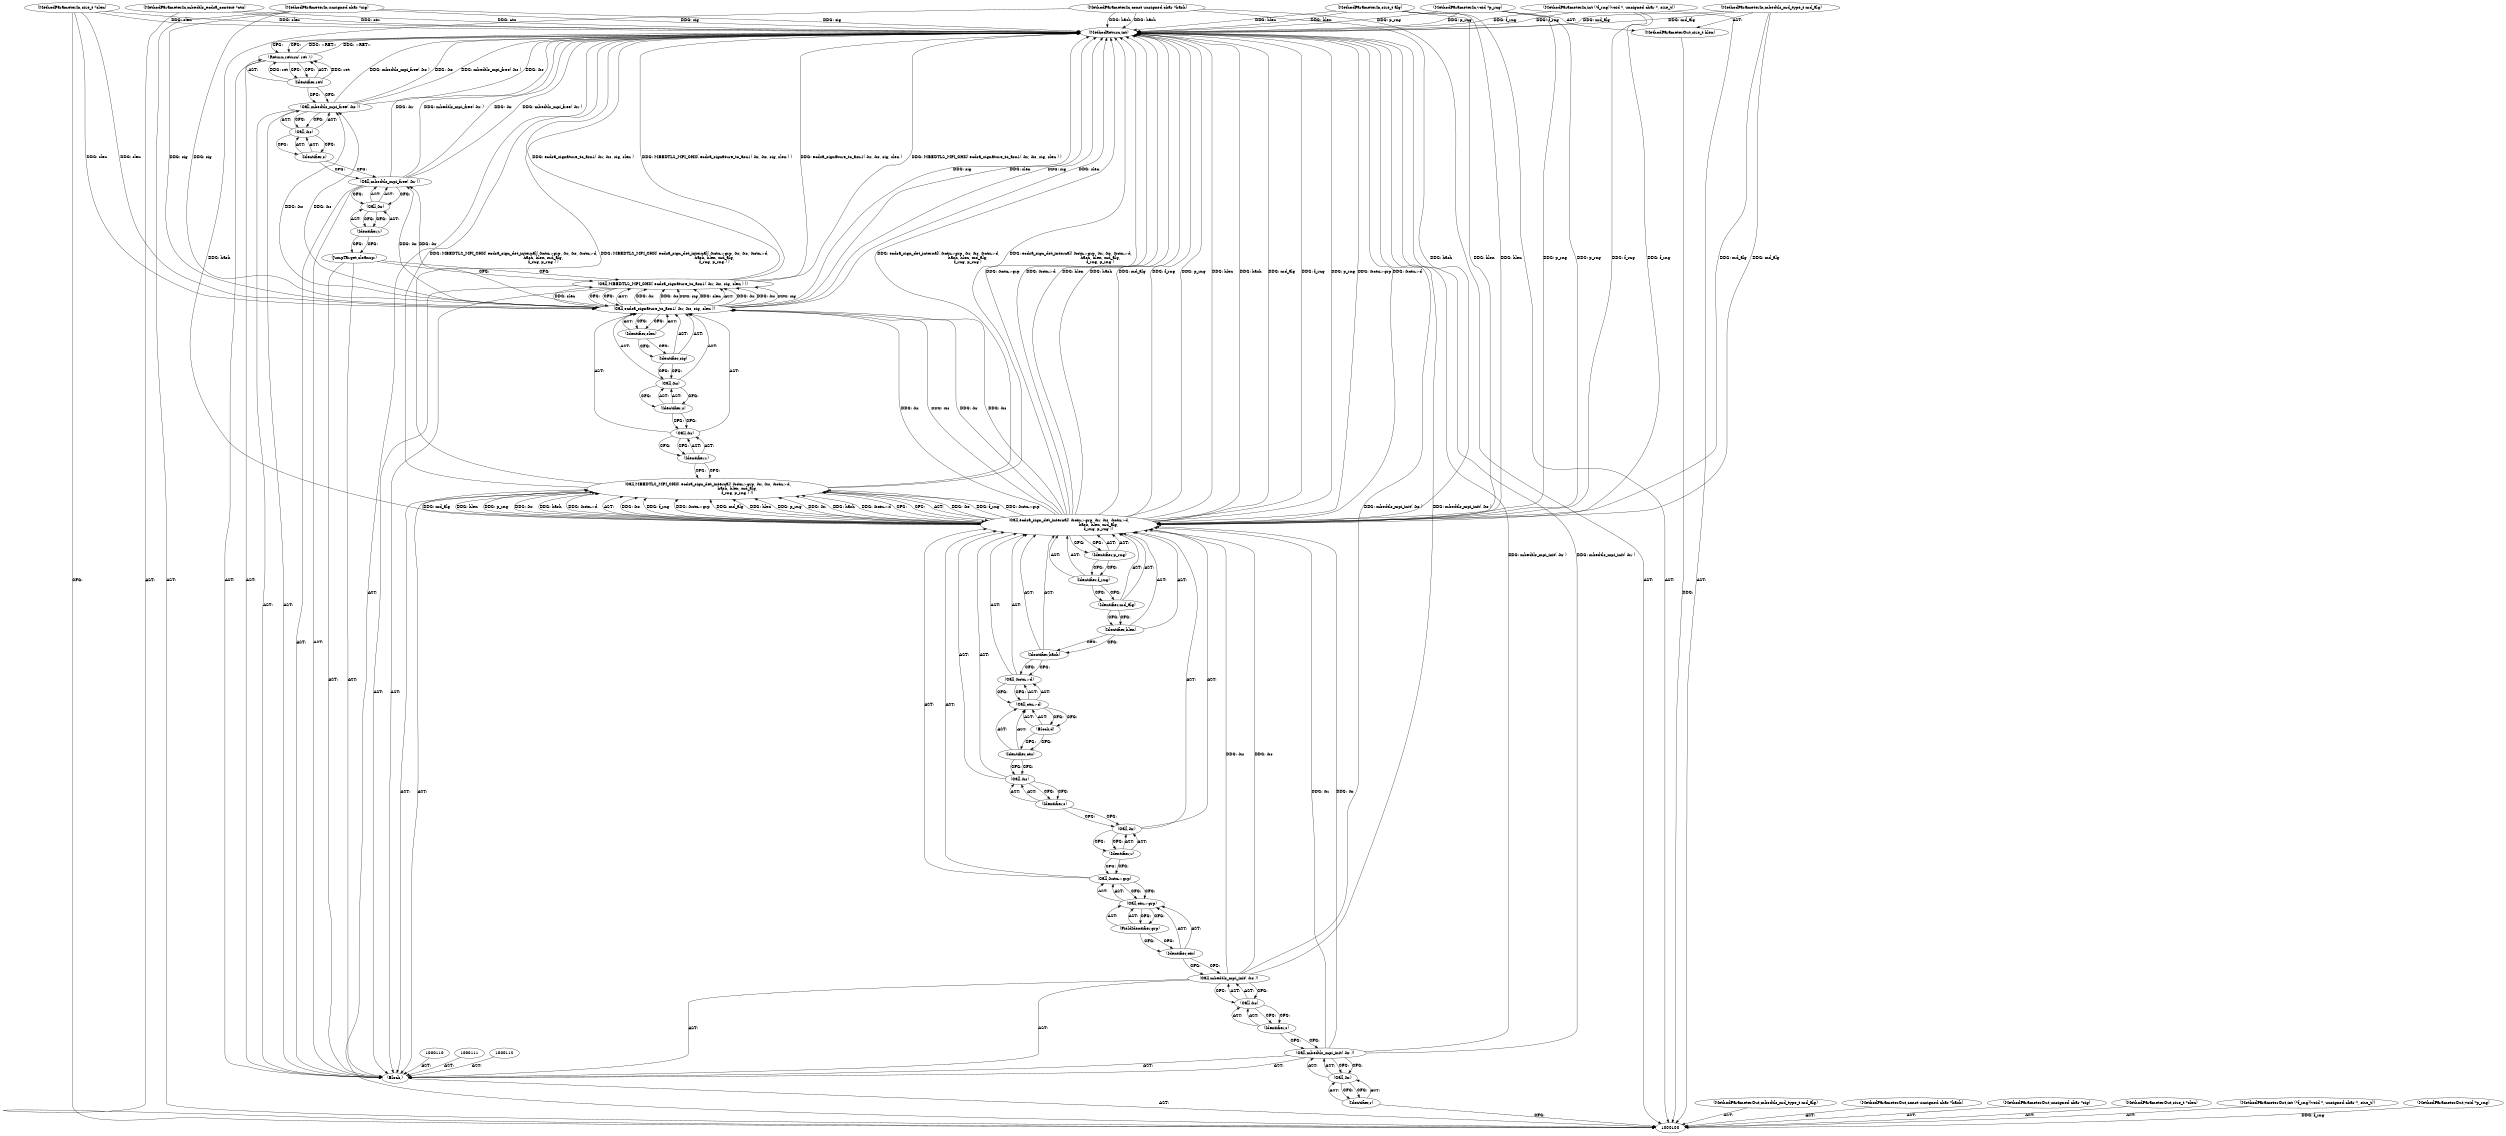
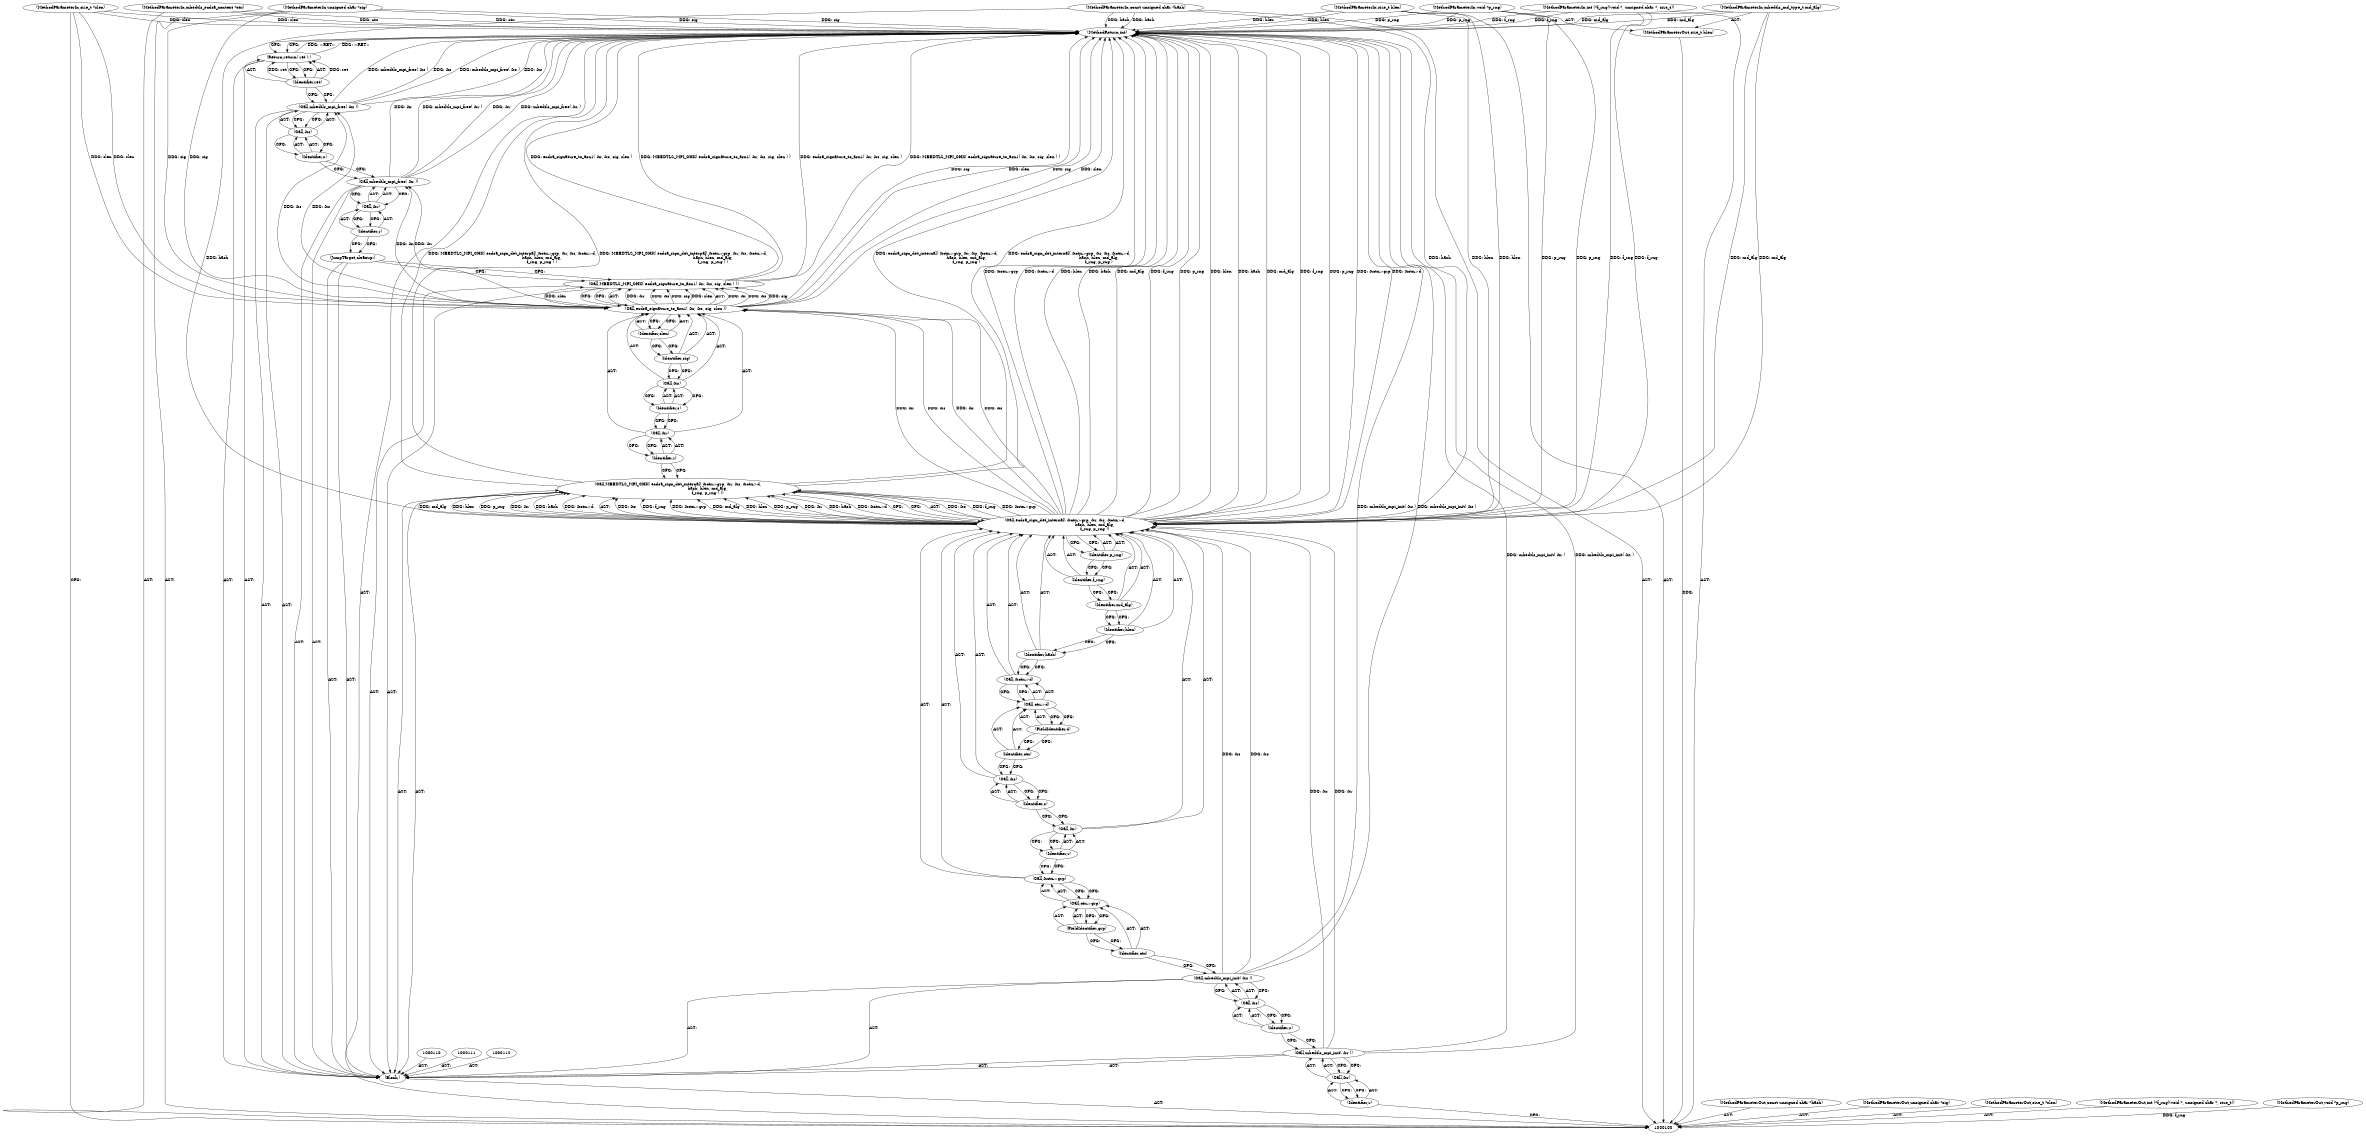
(1370, 8) -> (1368, 8)
(1045, 730) -> (1053, 730)
(1766, 1103) -> none
